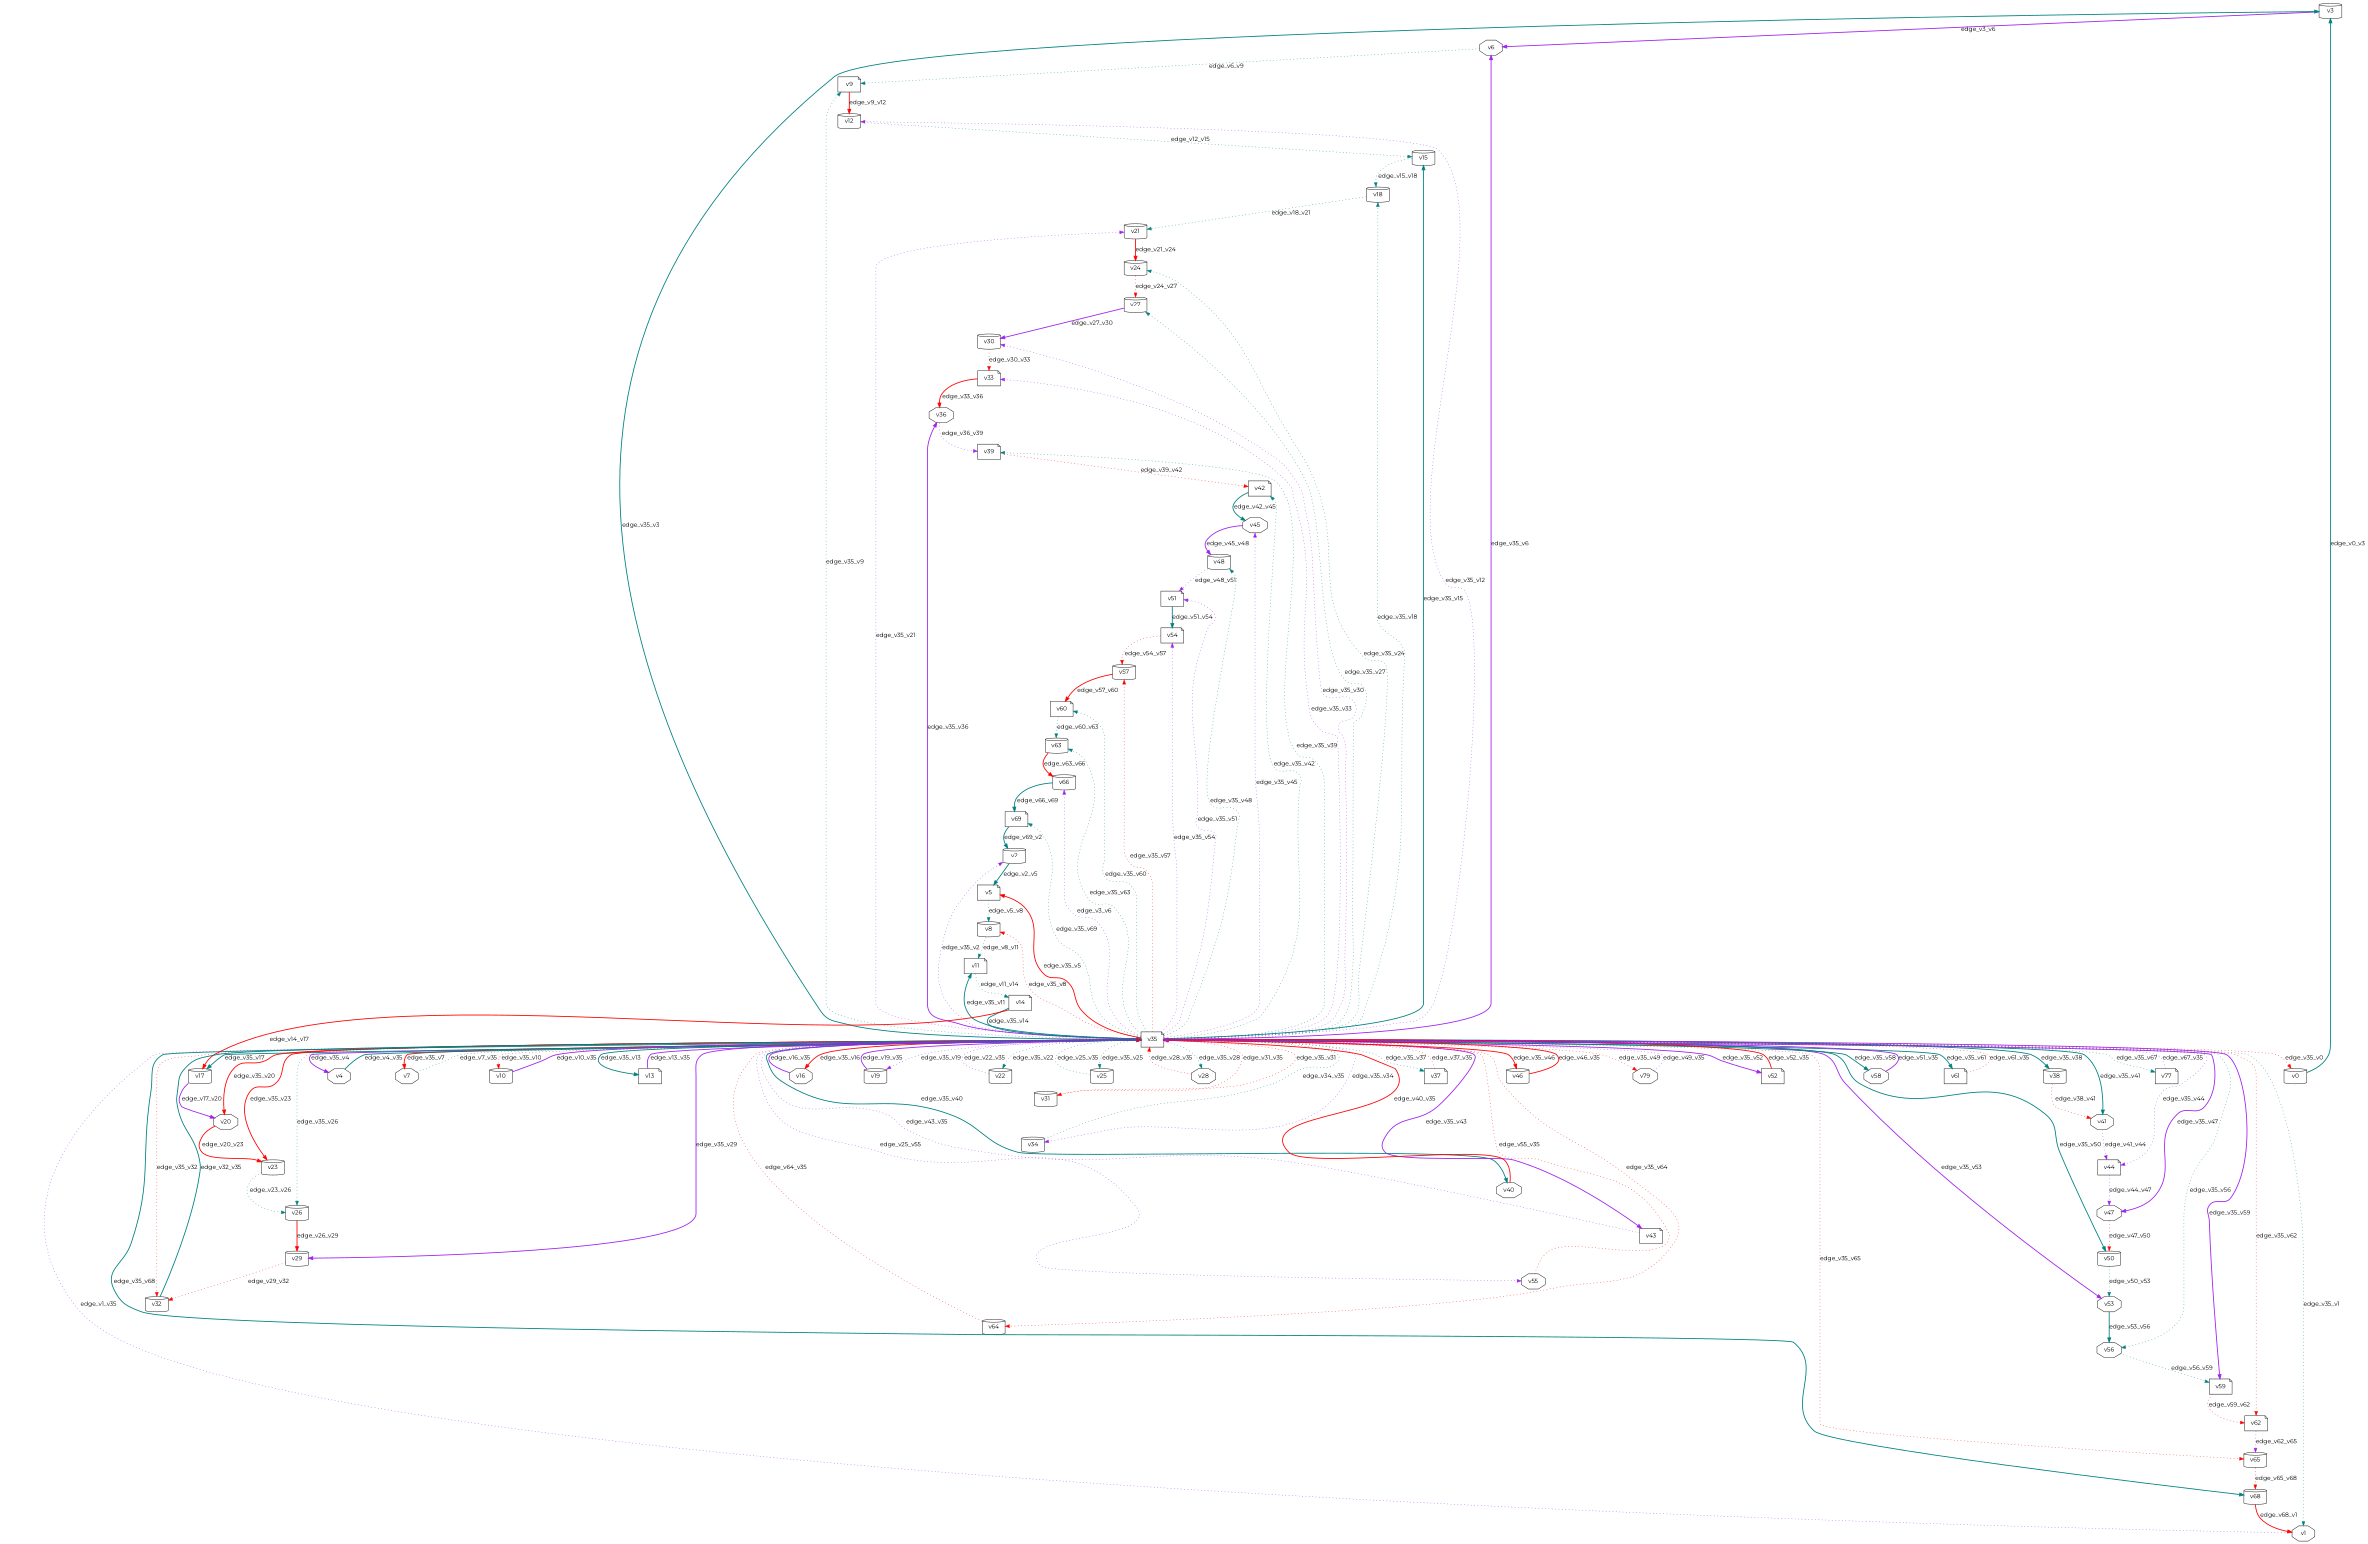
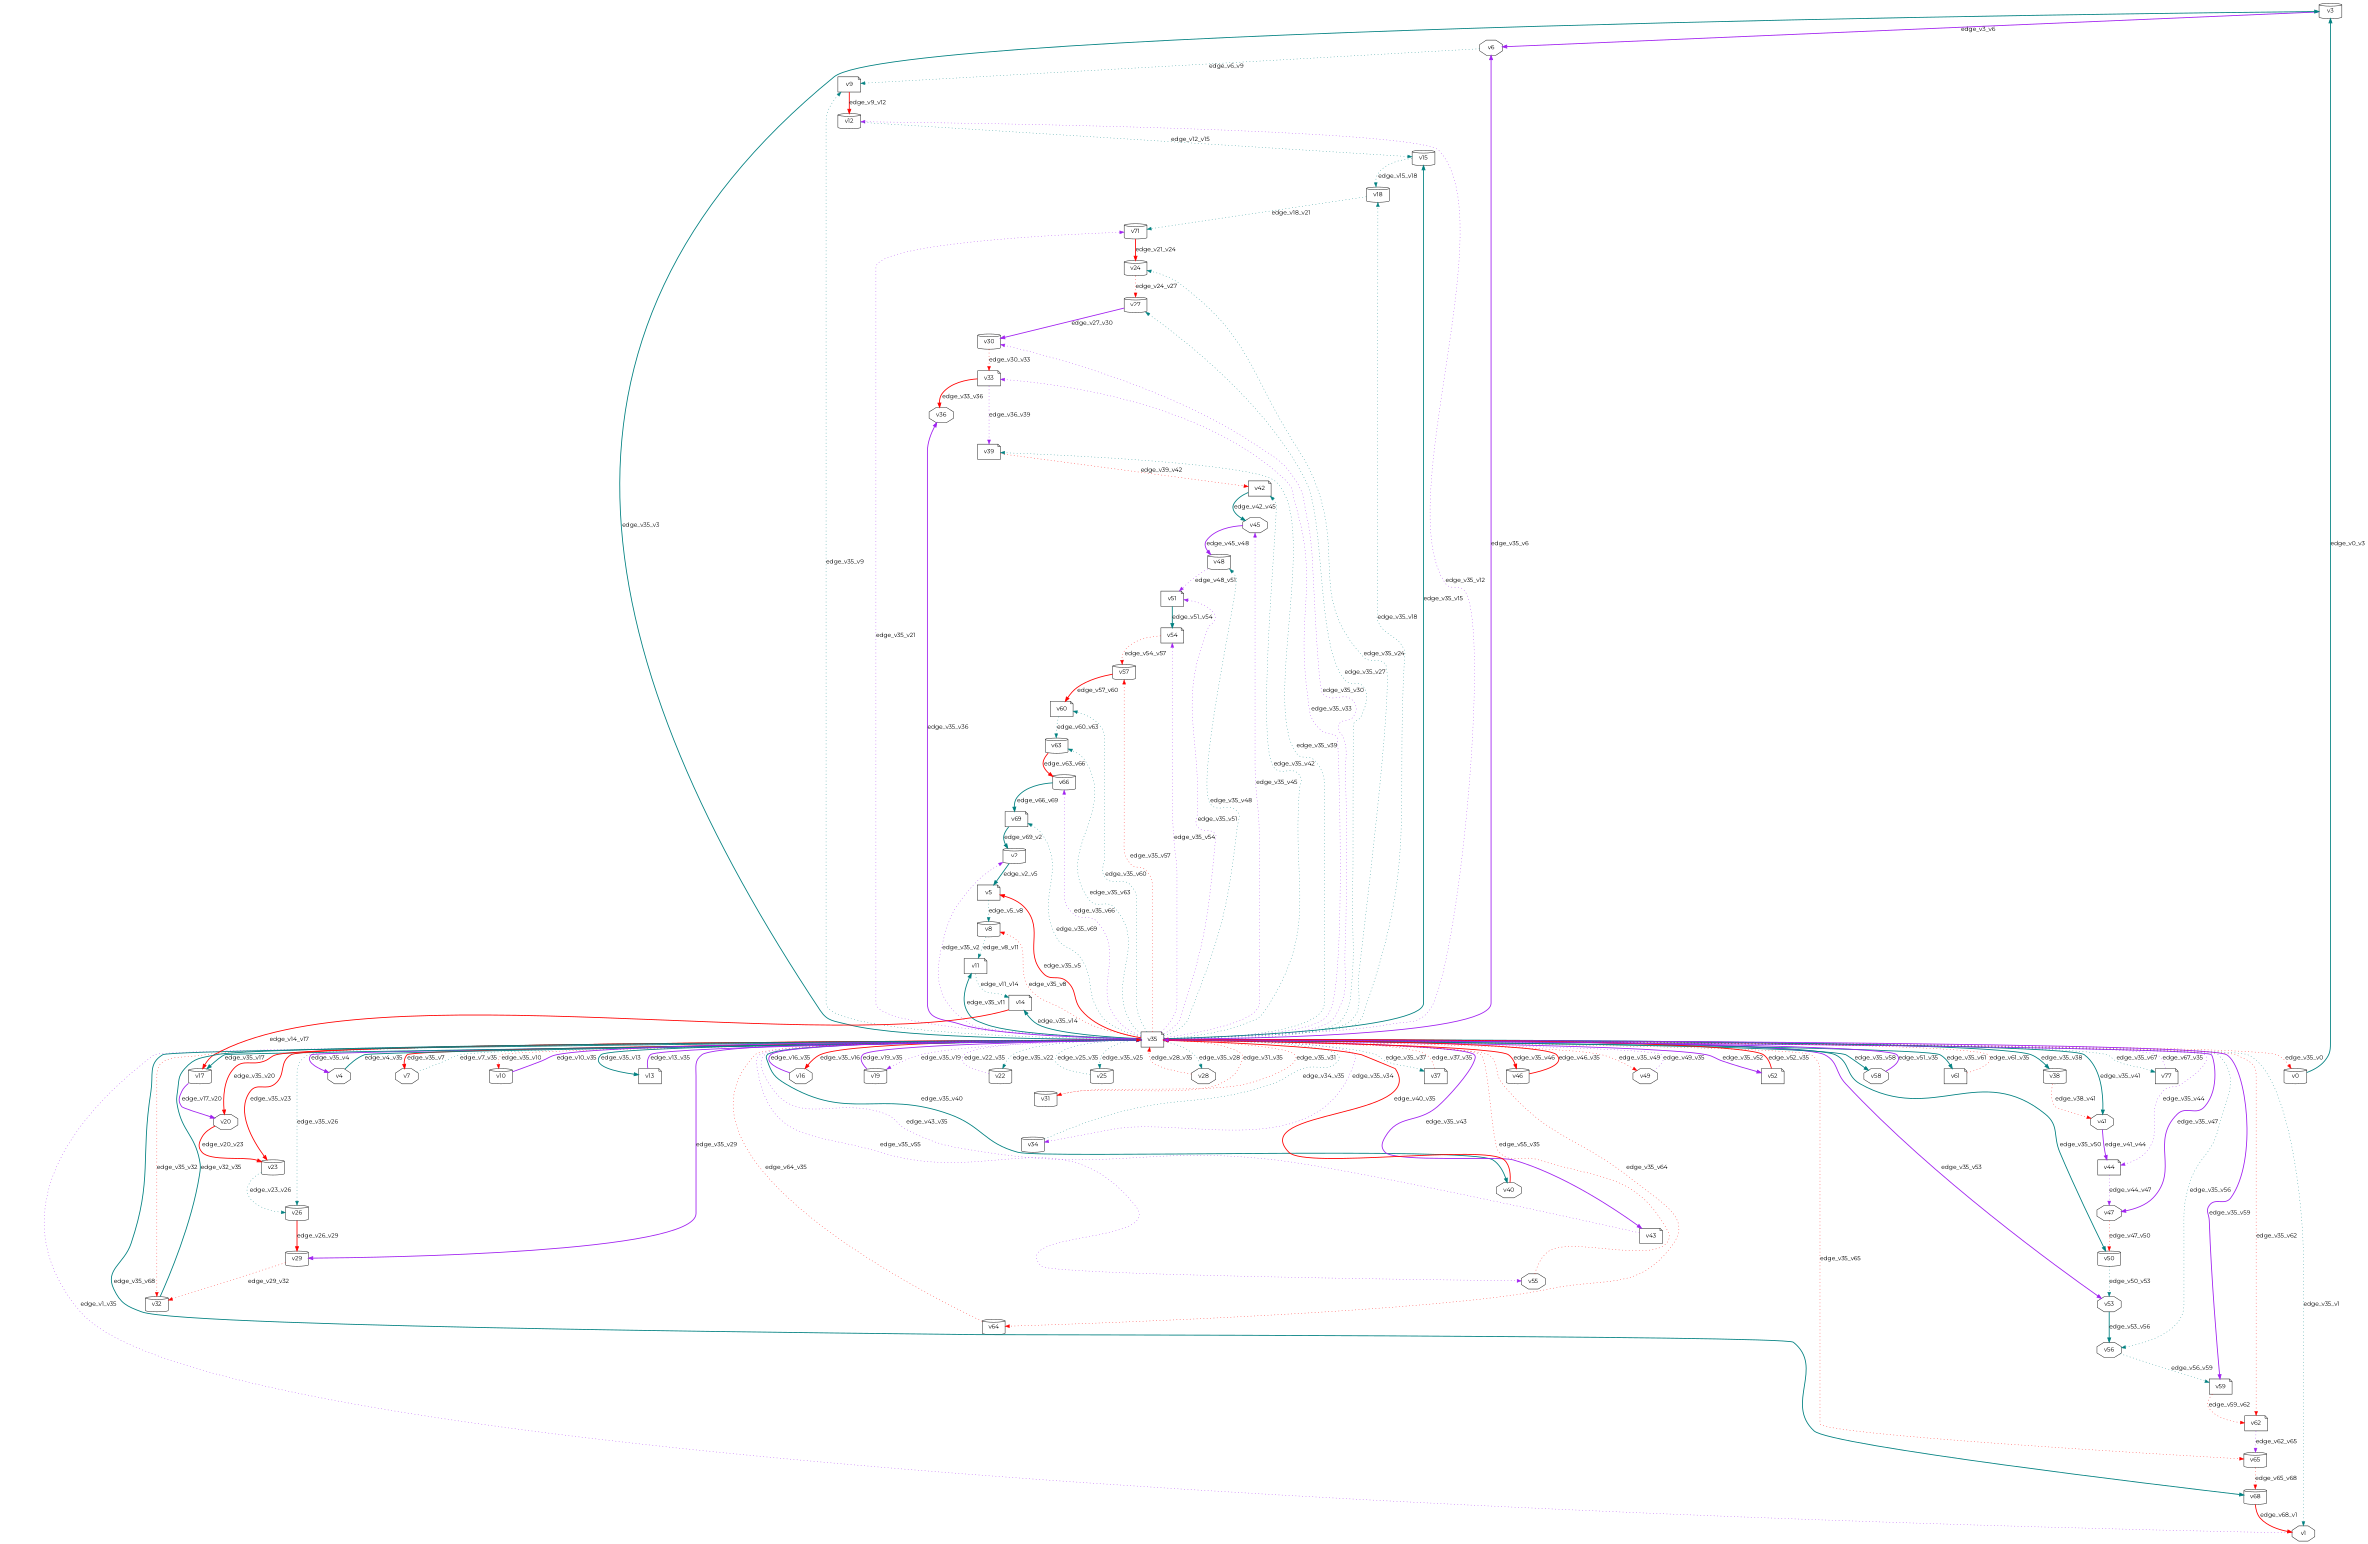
(1136, 231) -> (1136, 231)
(950, 444) -> (989, 413)
(1094, 911) -> (1094, 911)
(1047, 1035) -> (1075, 1033)
(1645, 1076) -> (1645, 1076)
(2104, 1143) -> (2104, 1143)
(901, 1145) -> (901, 1145)
